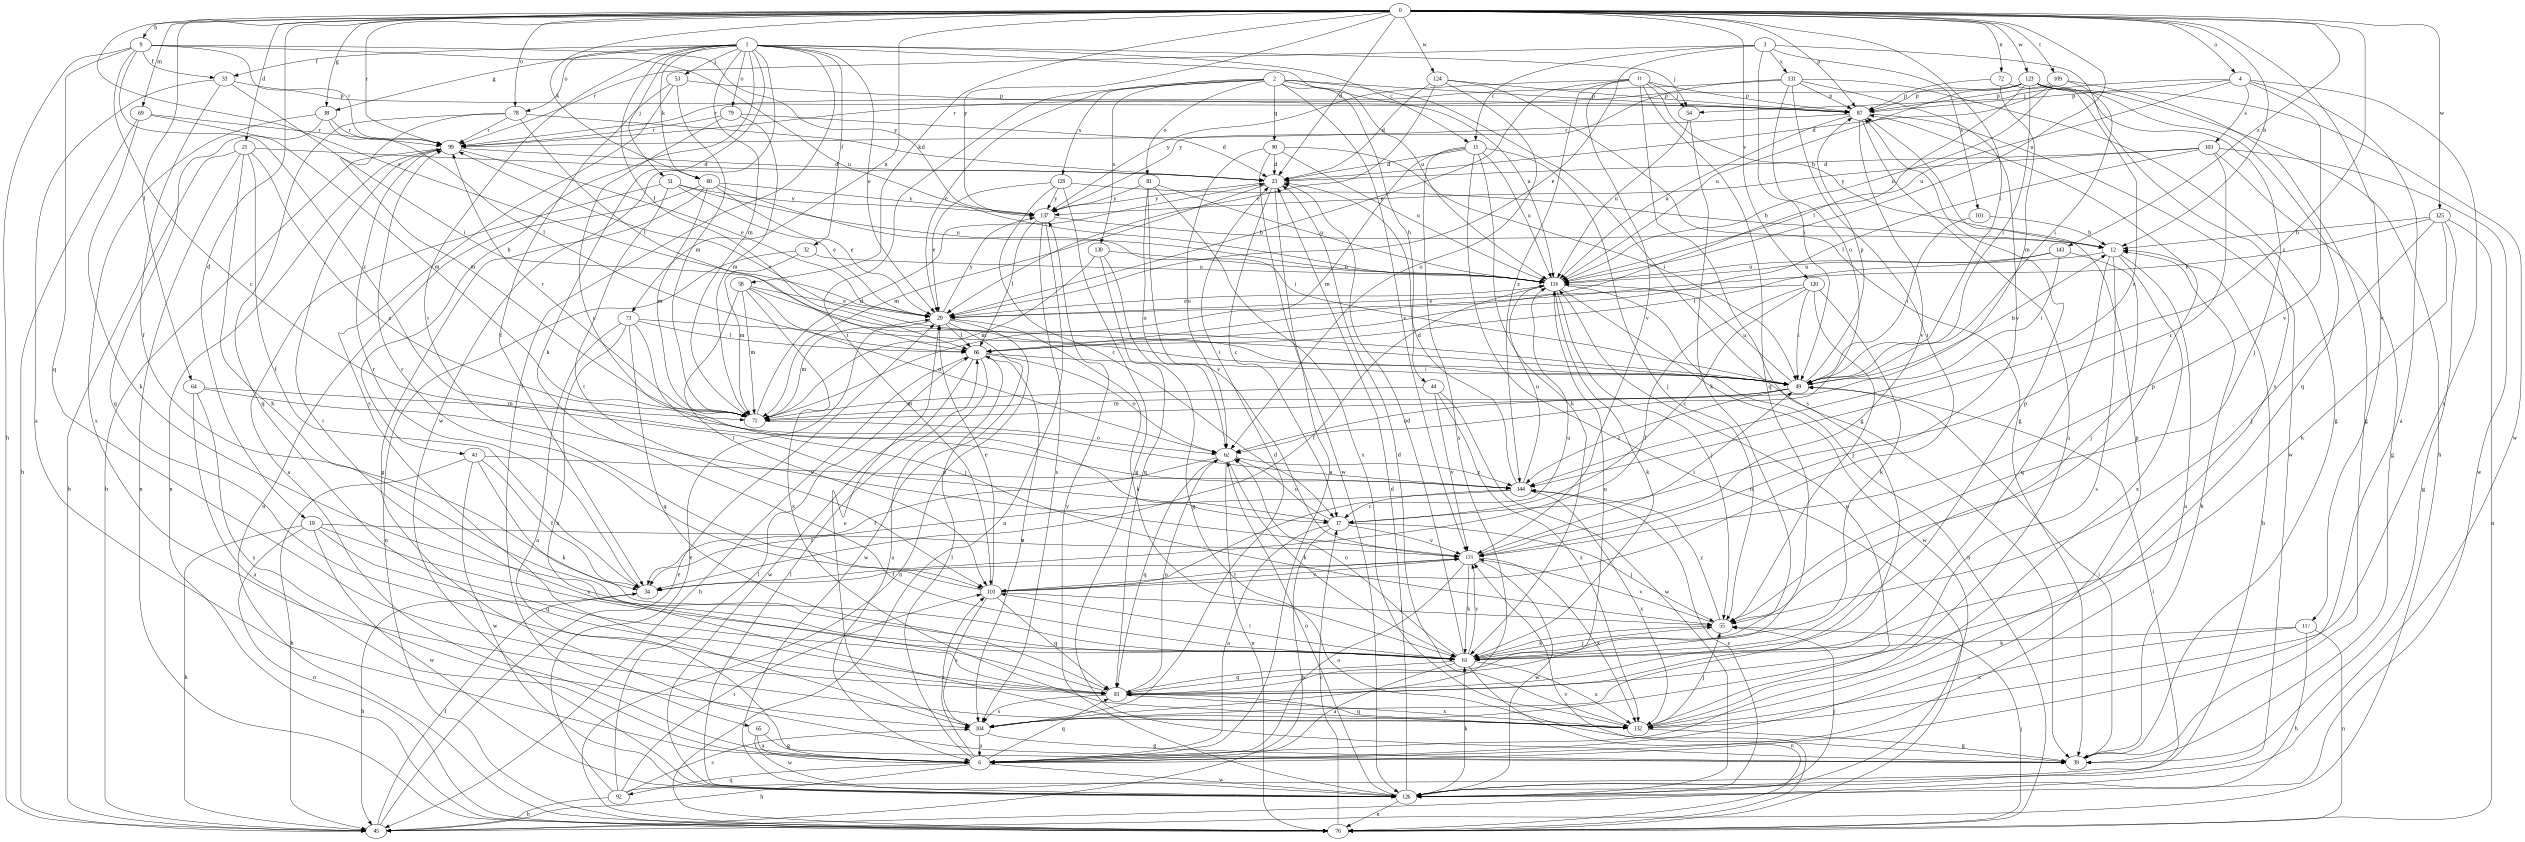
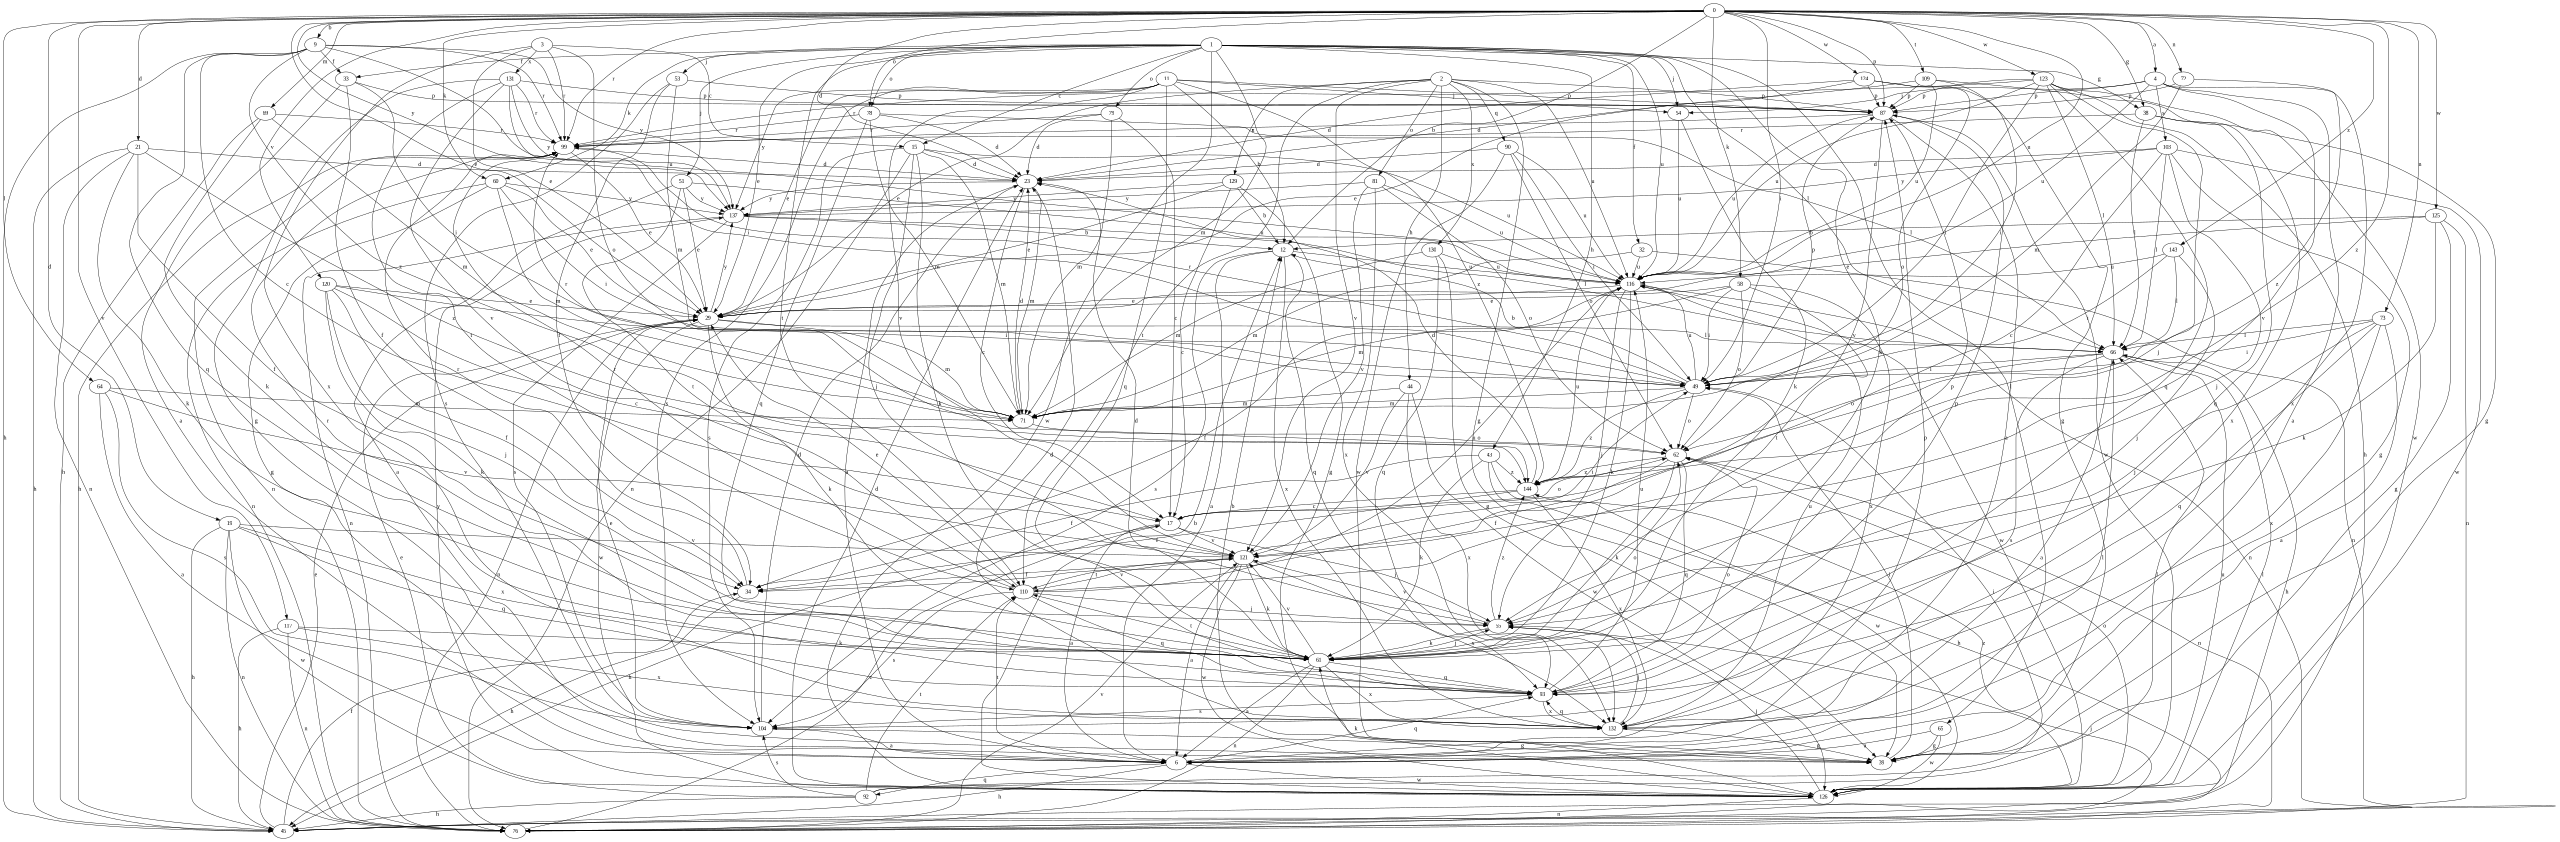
(1979, 216) -> none
(2132, 505) -> (1997, 464)
(770, 575) -> (2223, 575)
